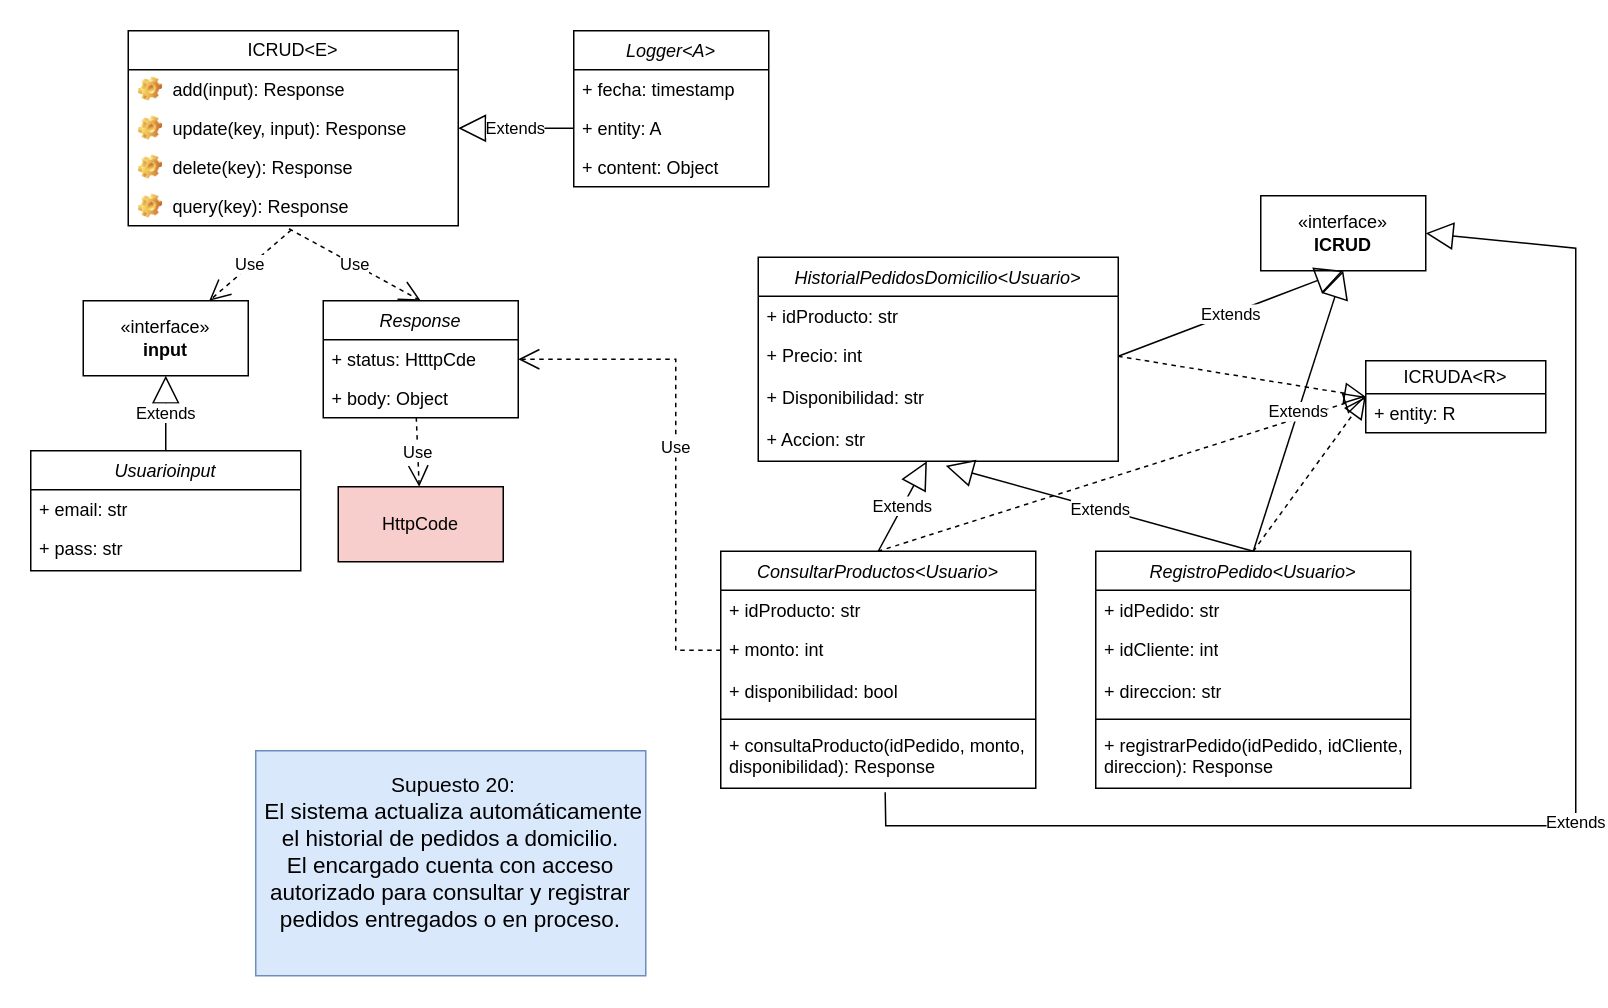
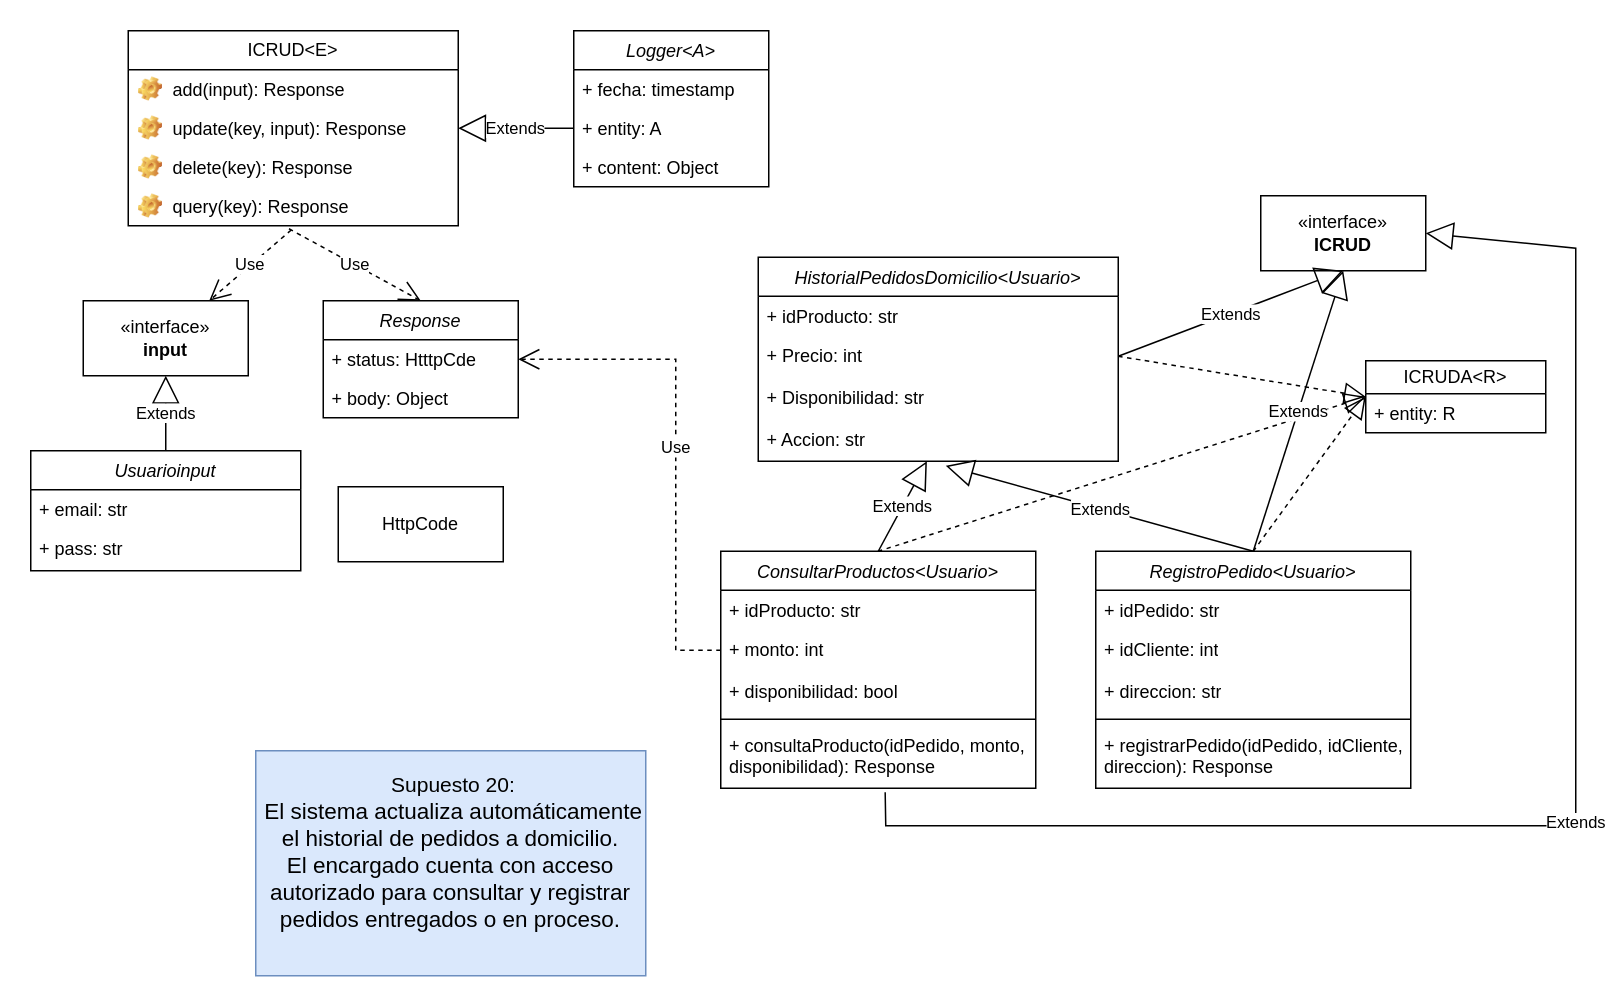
(418, 451) -> none
(421, 524) -> (421, 524)
